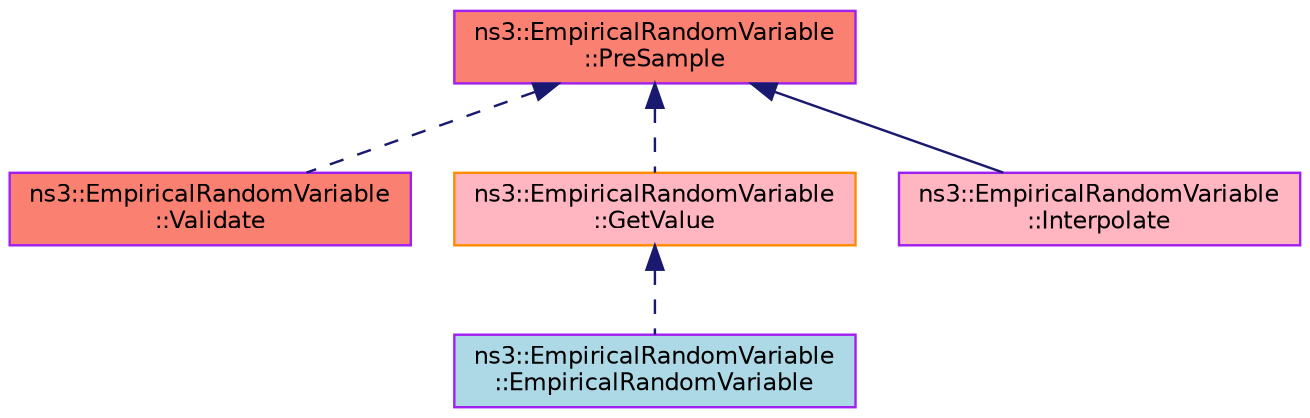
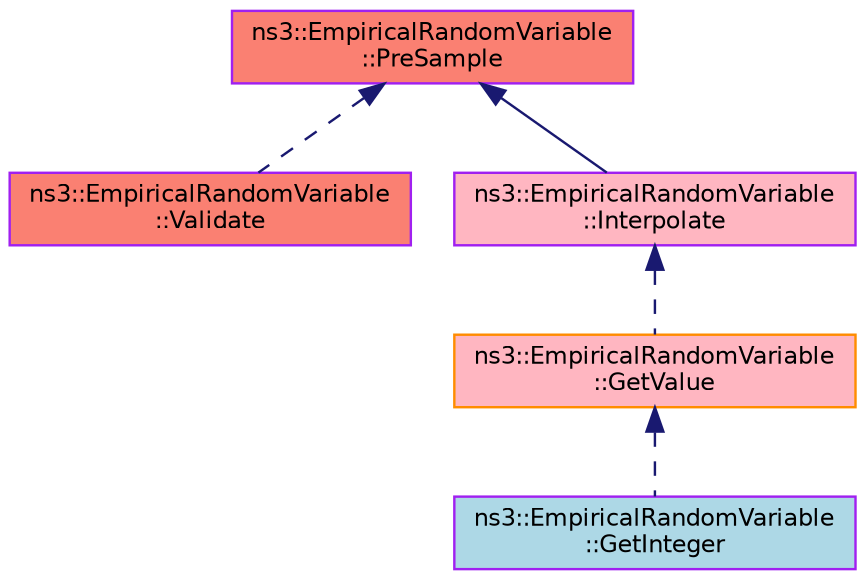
(655, 141) -> (655, 302)
(655, 371) -> (655, 533)
